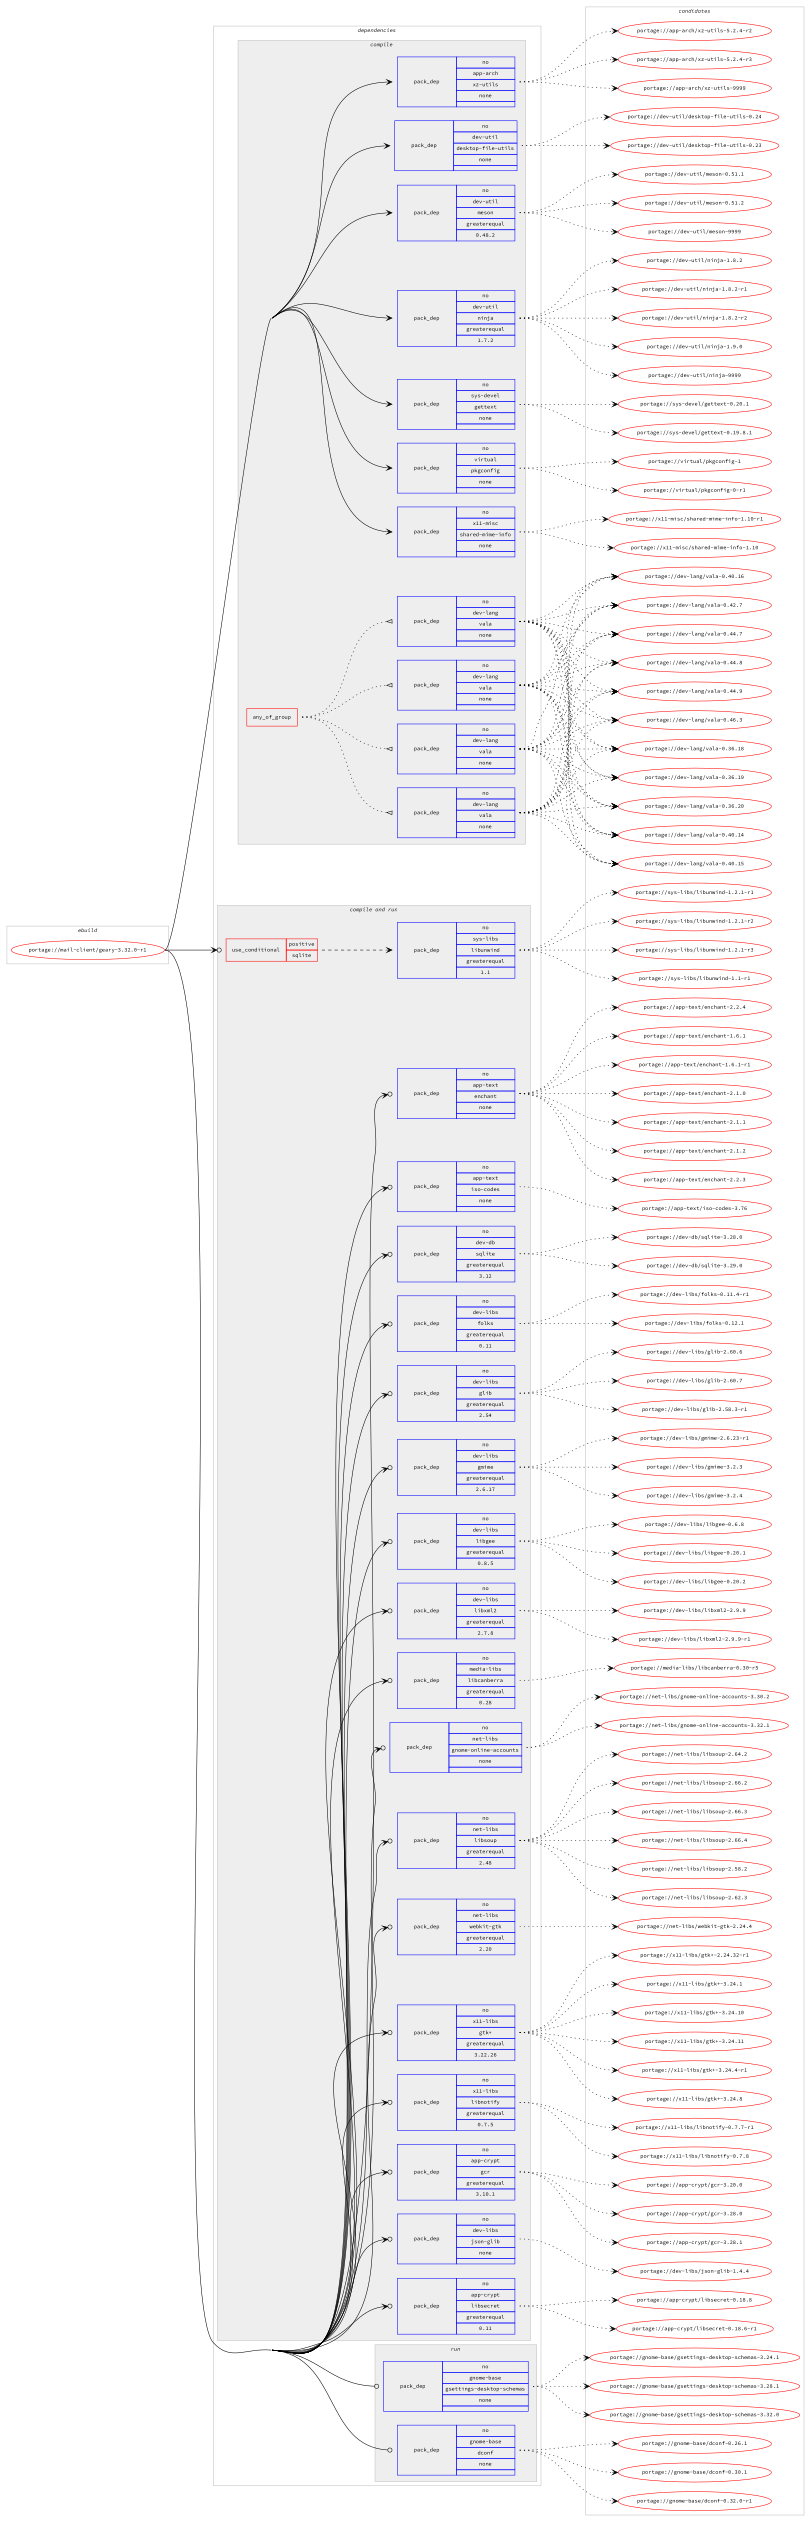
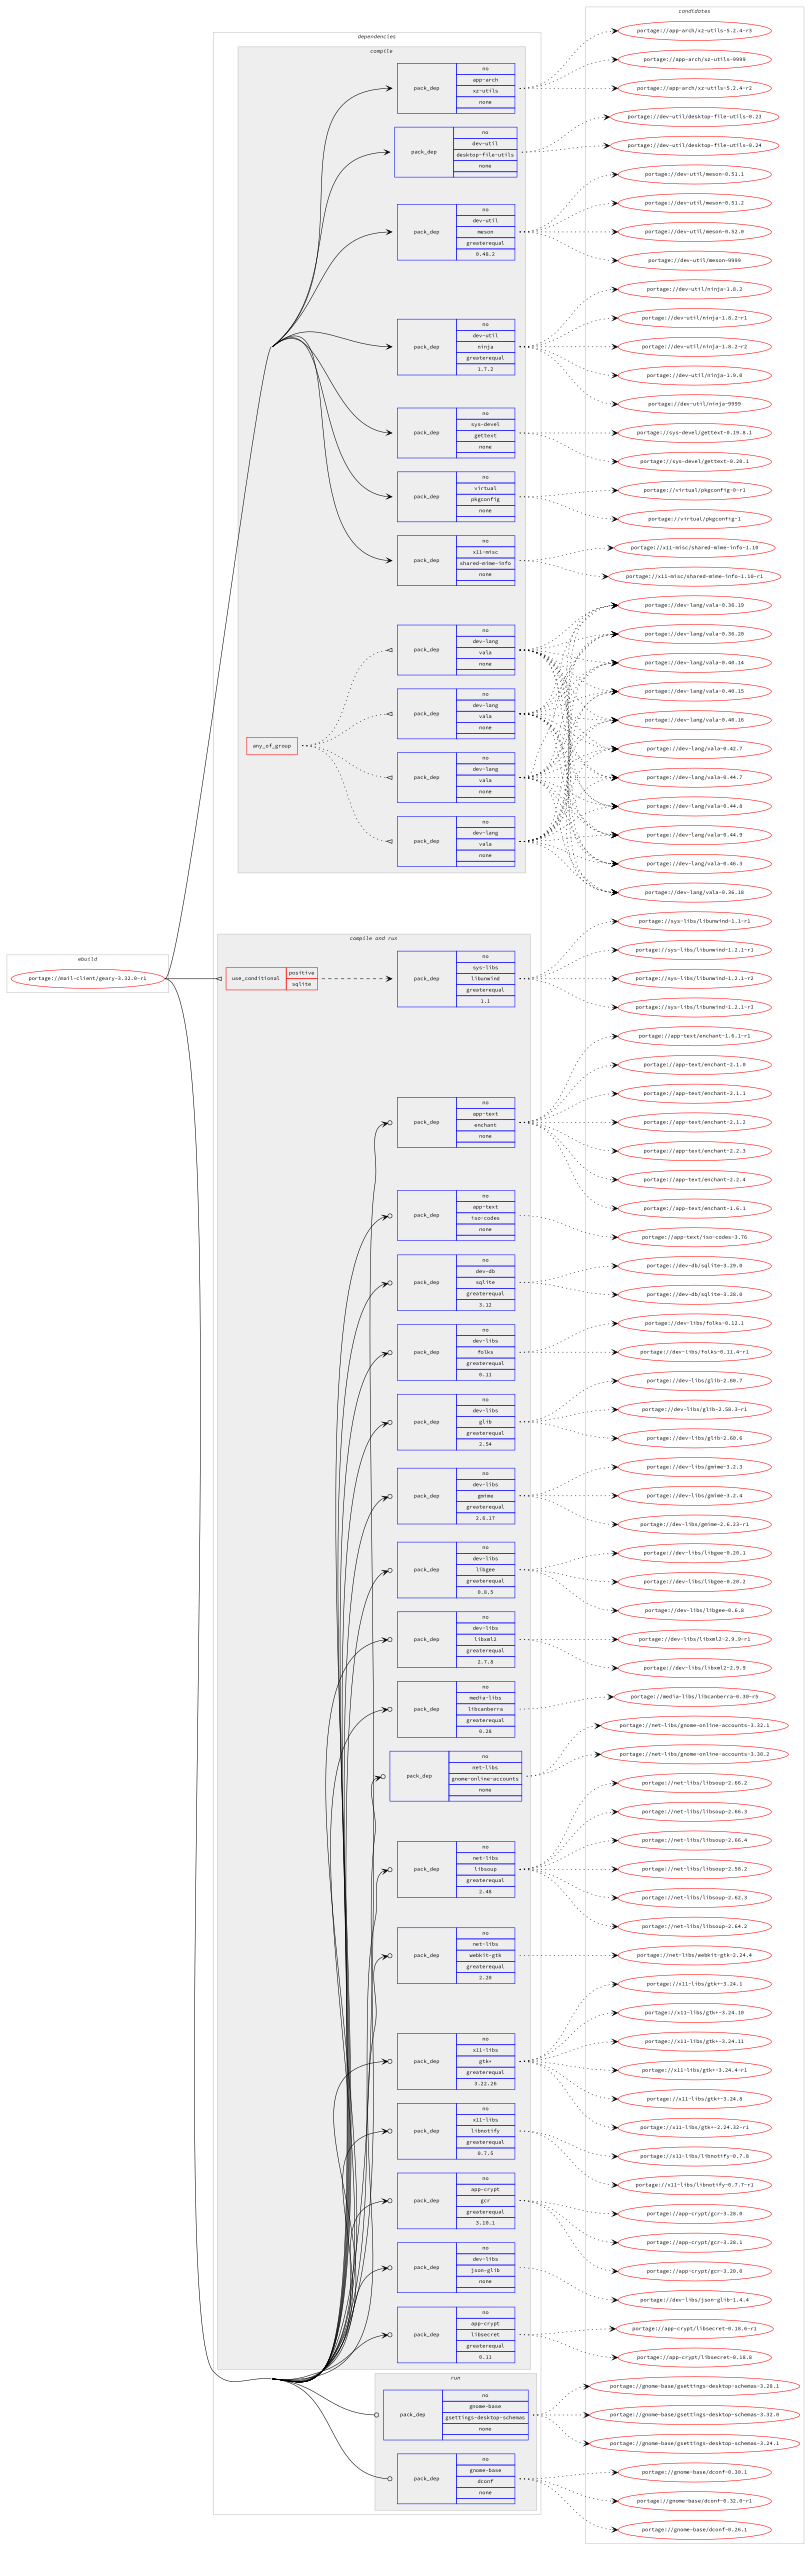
none -> (695, 232)
(188, 950) -> (190, 979)
